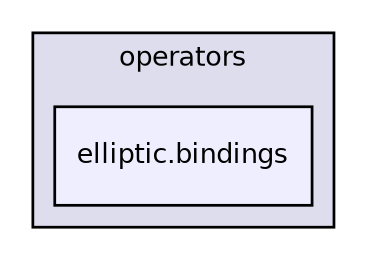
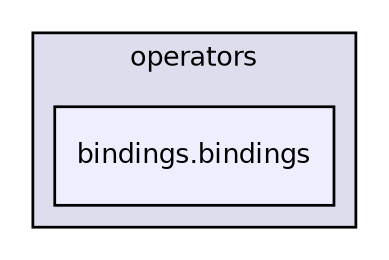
(183, 156) -> (194, 156)
